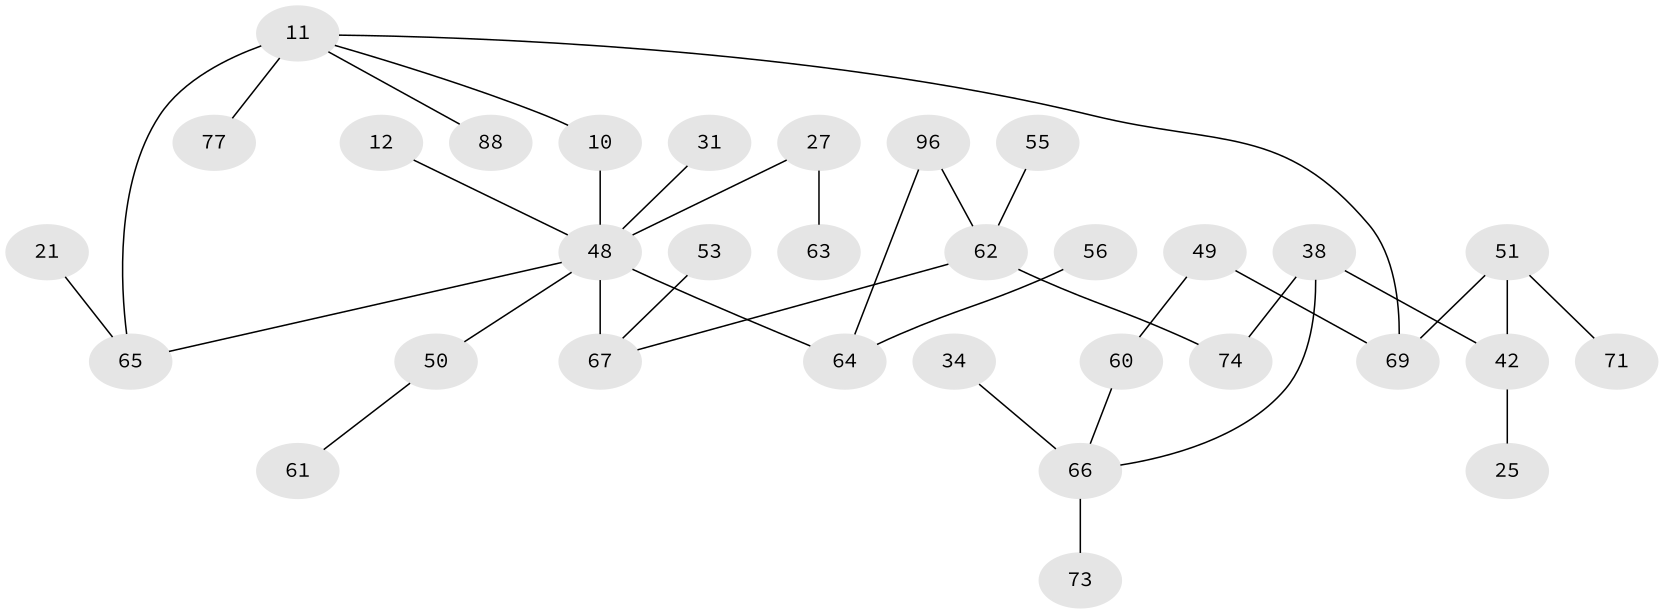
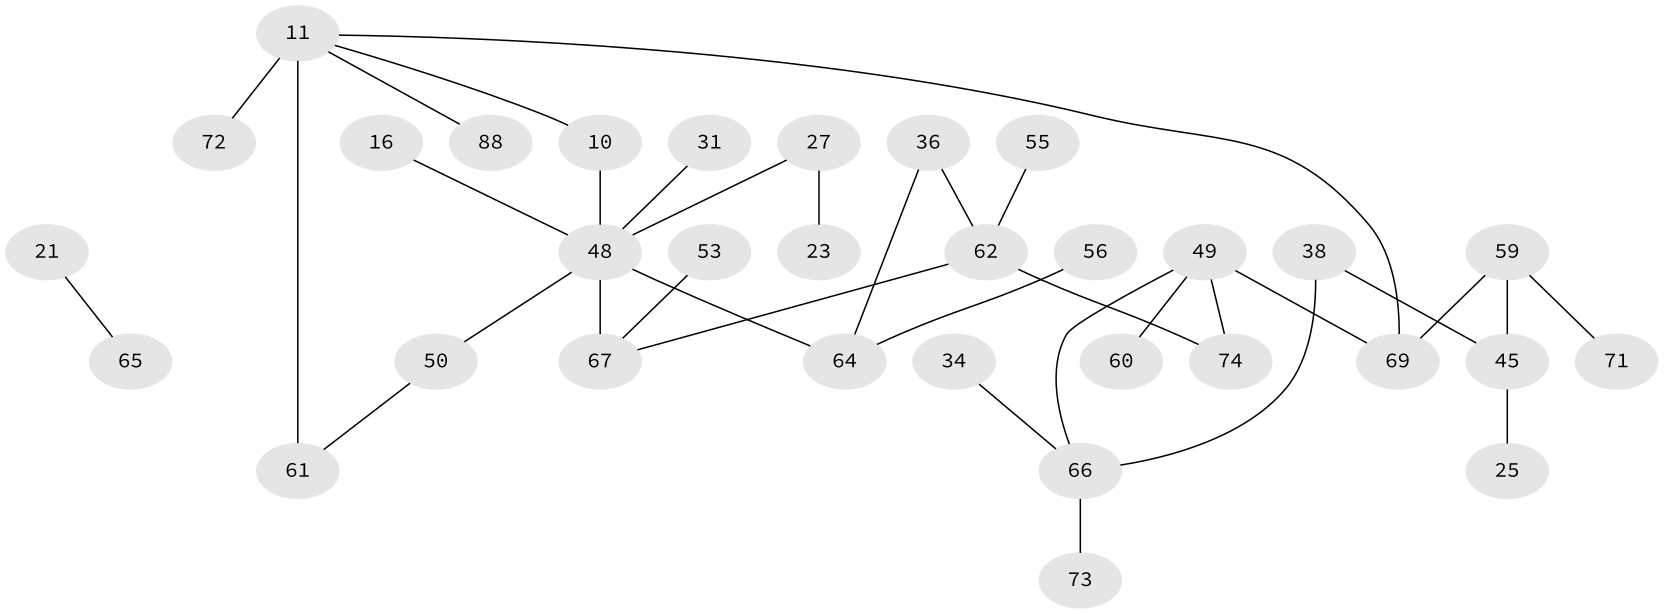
(214, 143) -> (214, 143)
(381, 143) -> (381, 143)
(928, 143) -> (928, 143)
(139, 161) -> (298, 252)
(819, 252) -> (819, 252)
(1507, 252) -> (1507, 252)
(365, 307) -> none
(1273, 307) -> (1218, 307)
(1507, 362) -> (1507, 362)
(1101, 416) -> (1071, 330)
